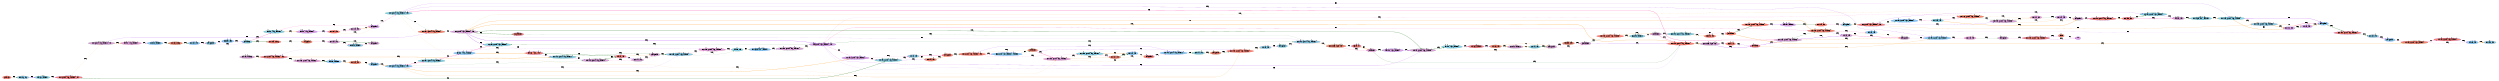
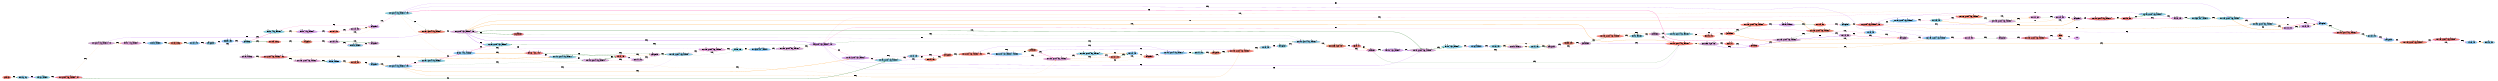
(1637, 36) -> (1637, 36)
(1476, 46) -> (1476, 46)
(1496, 46) -> (1496, 46)
